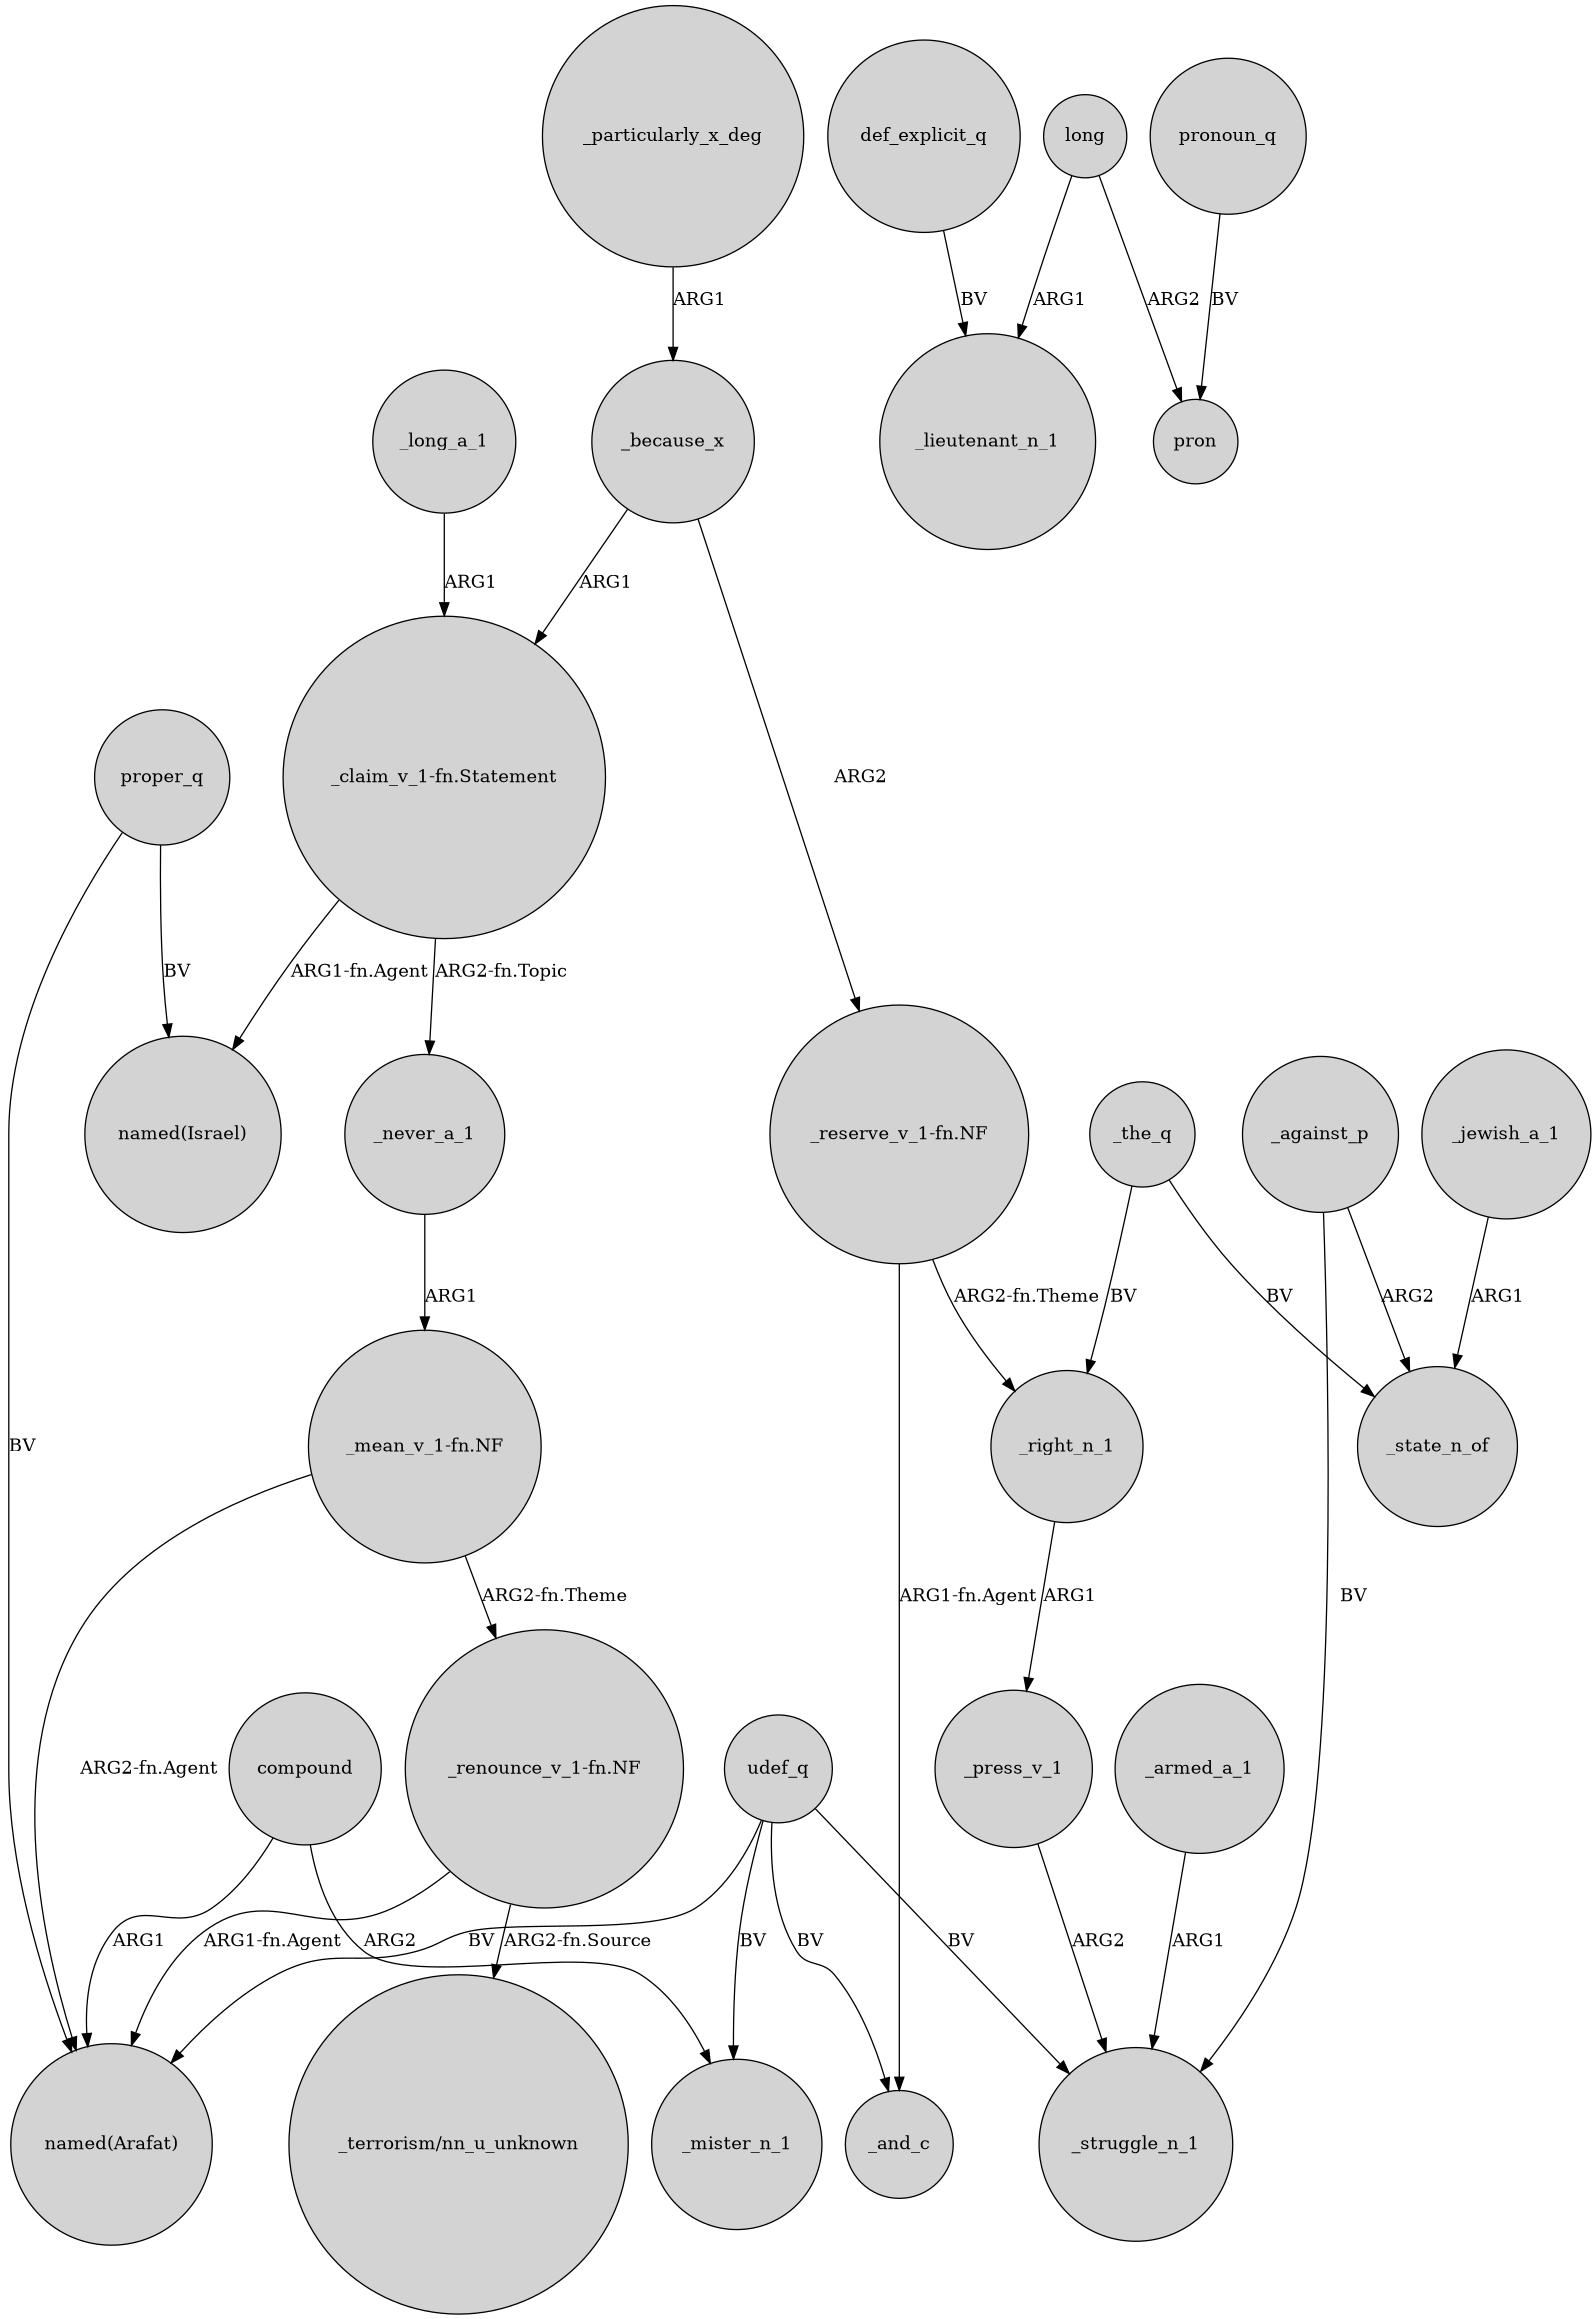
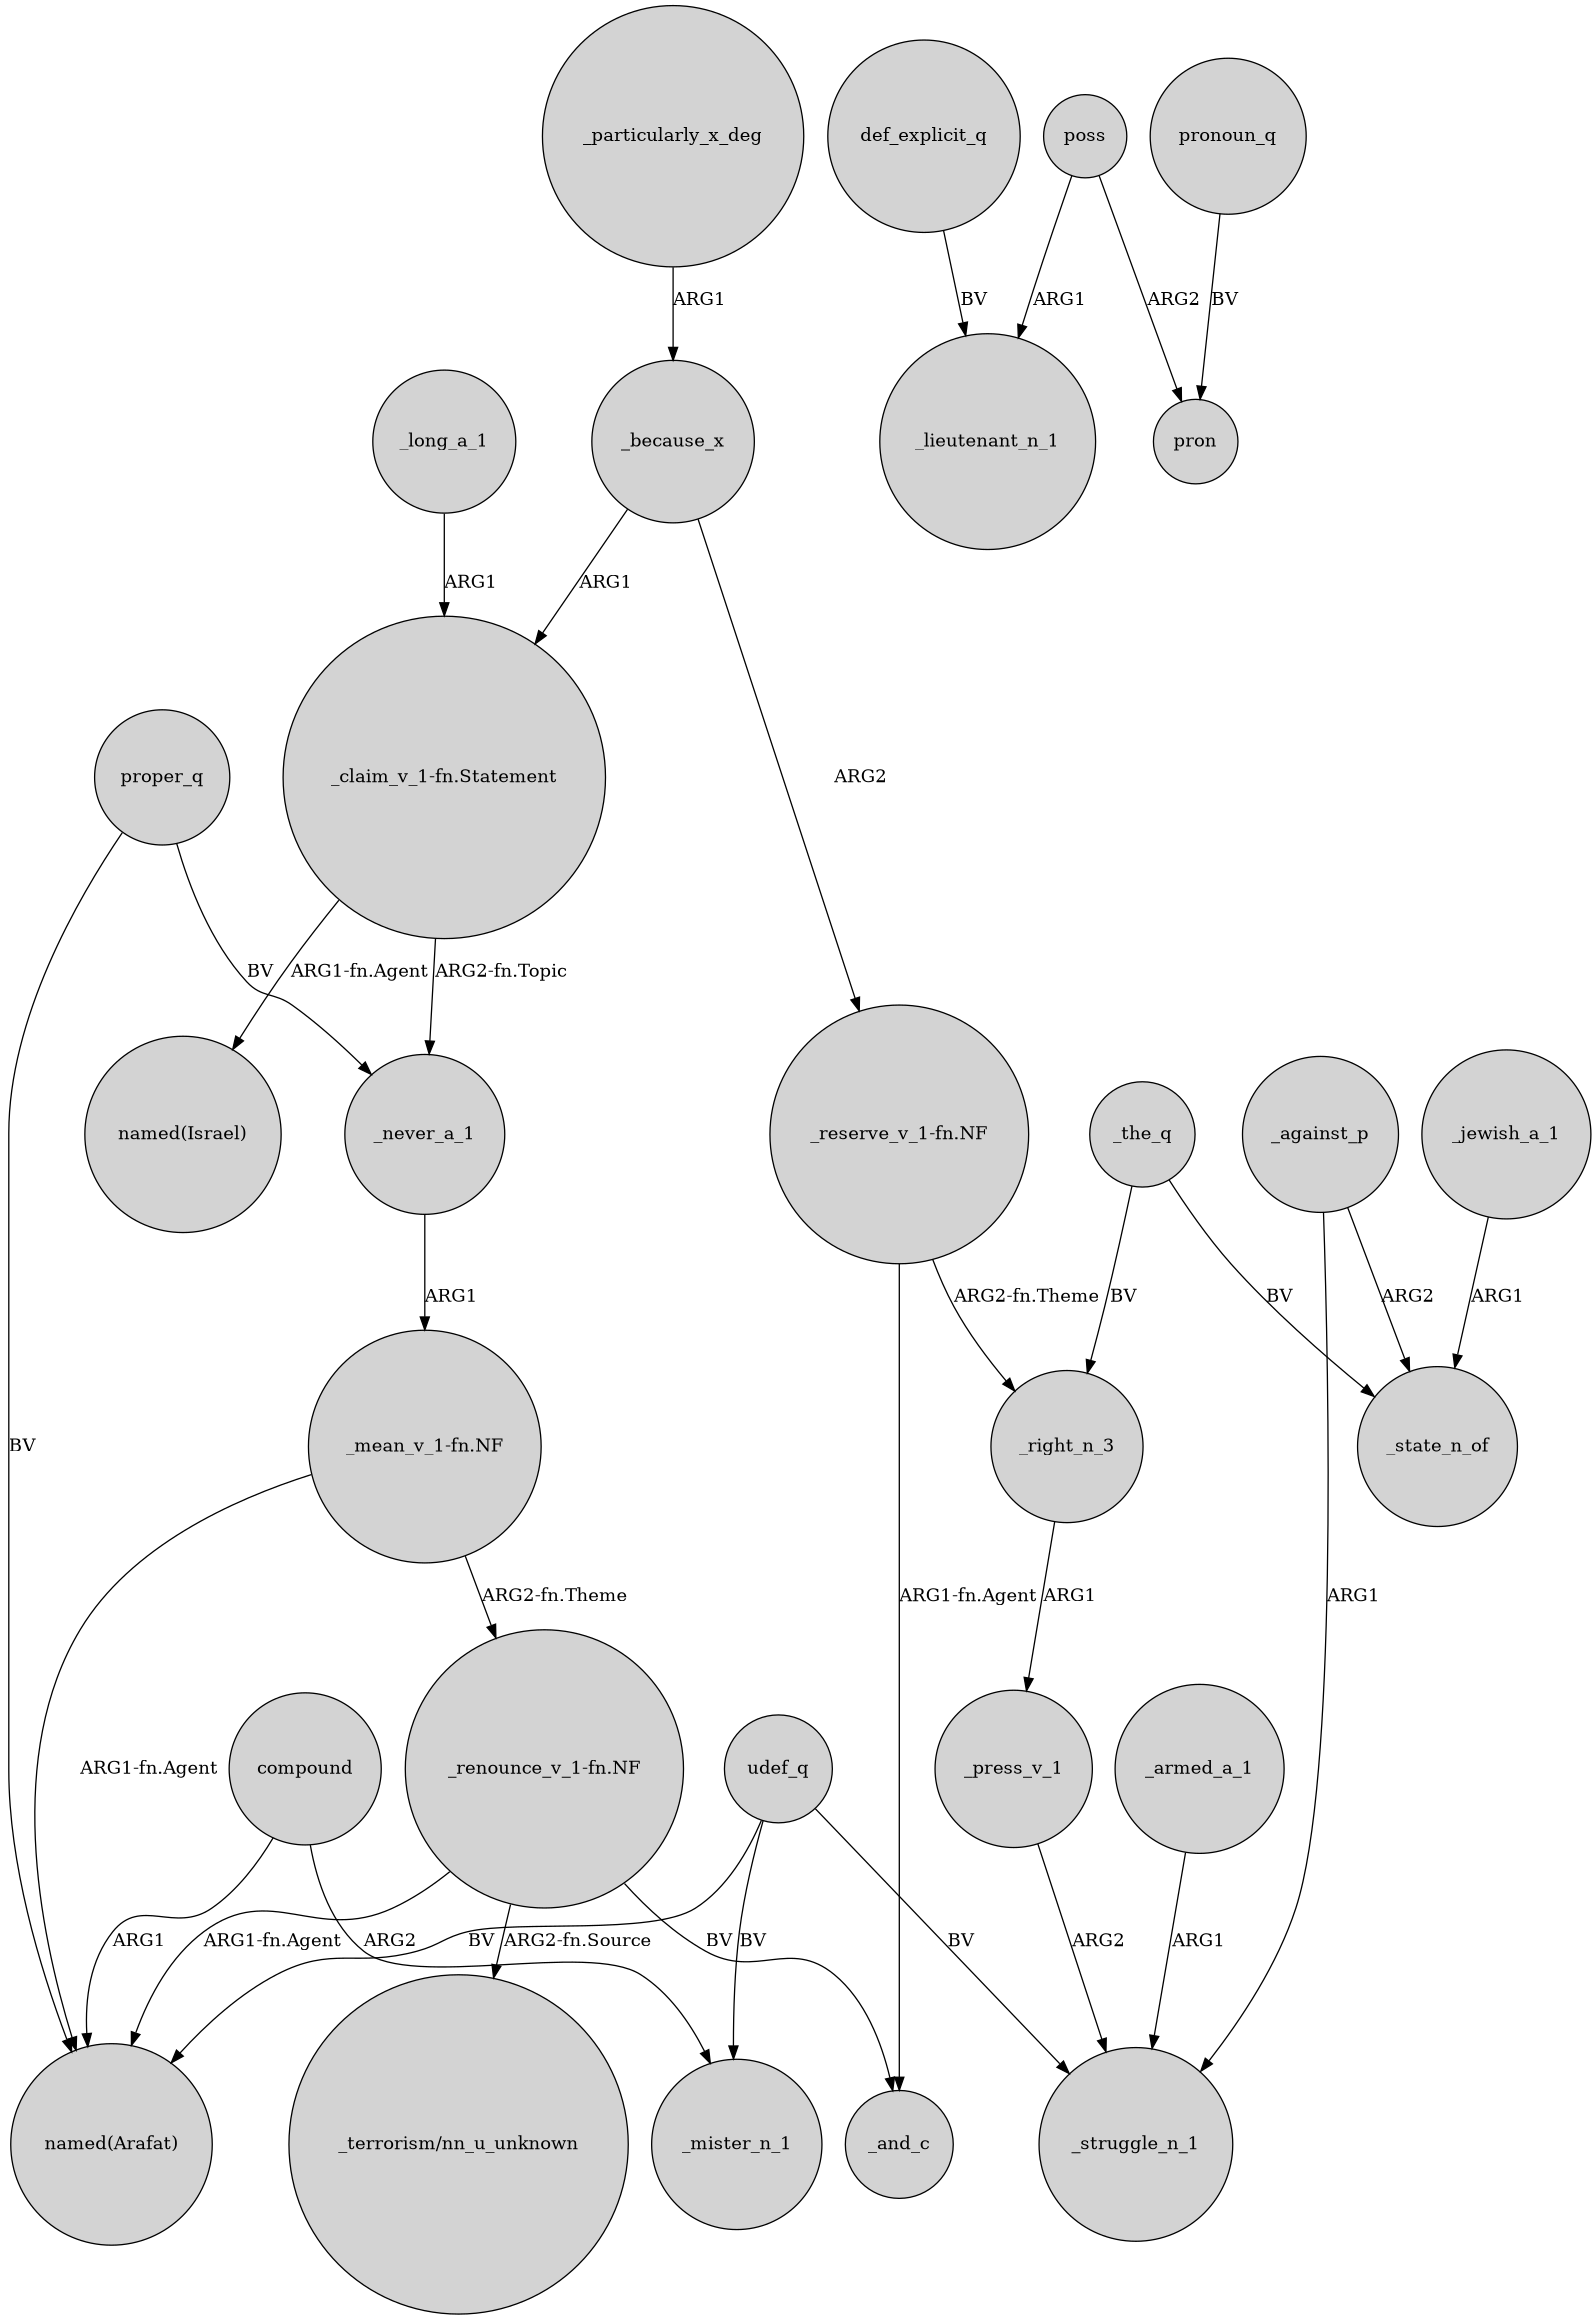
(1085, 136) -> (1085, 136)
(161, 935) -> (243, 977)
(1067, 1447) -> (1067, 1447)
(1354, 1596) -> (1354, 1596)
(149, 1769) -> (149, 1769)
(807, 1961) -> (778, 1959)
